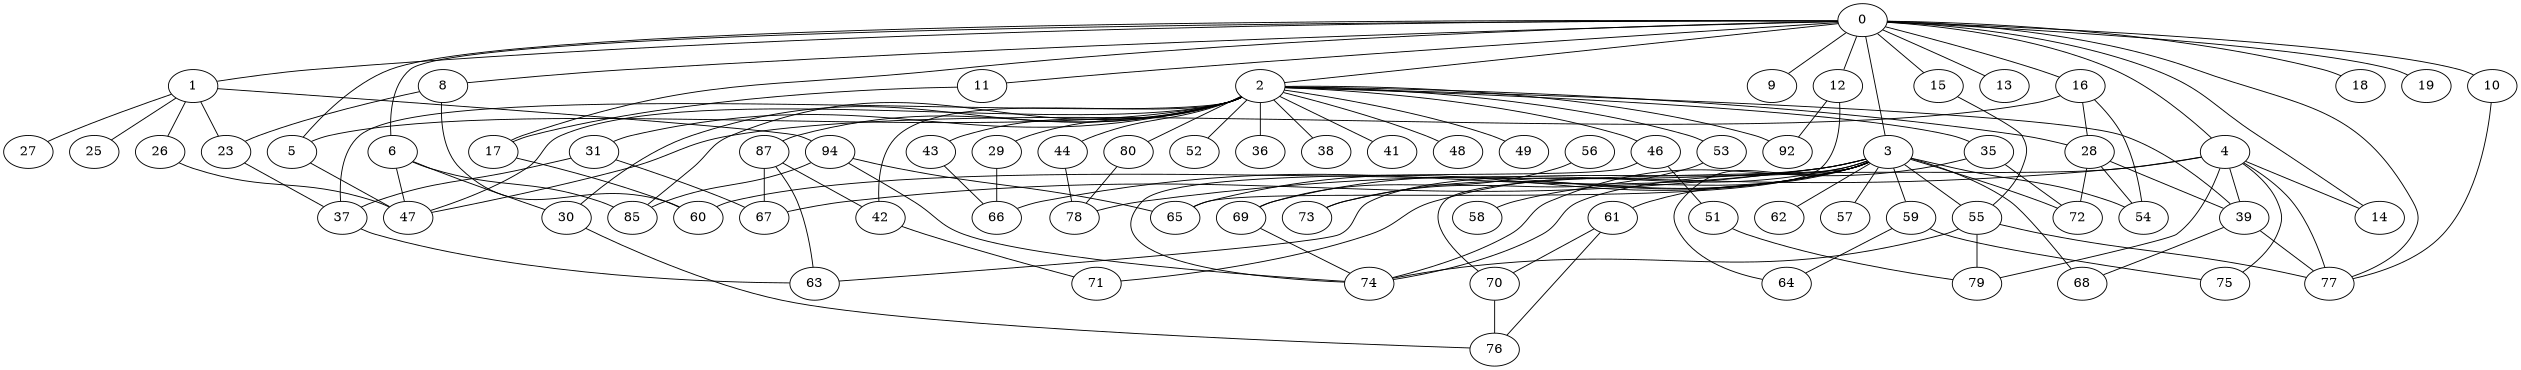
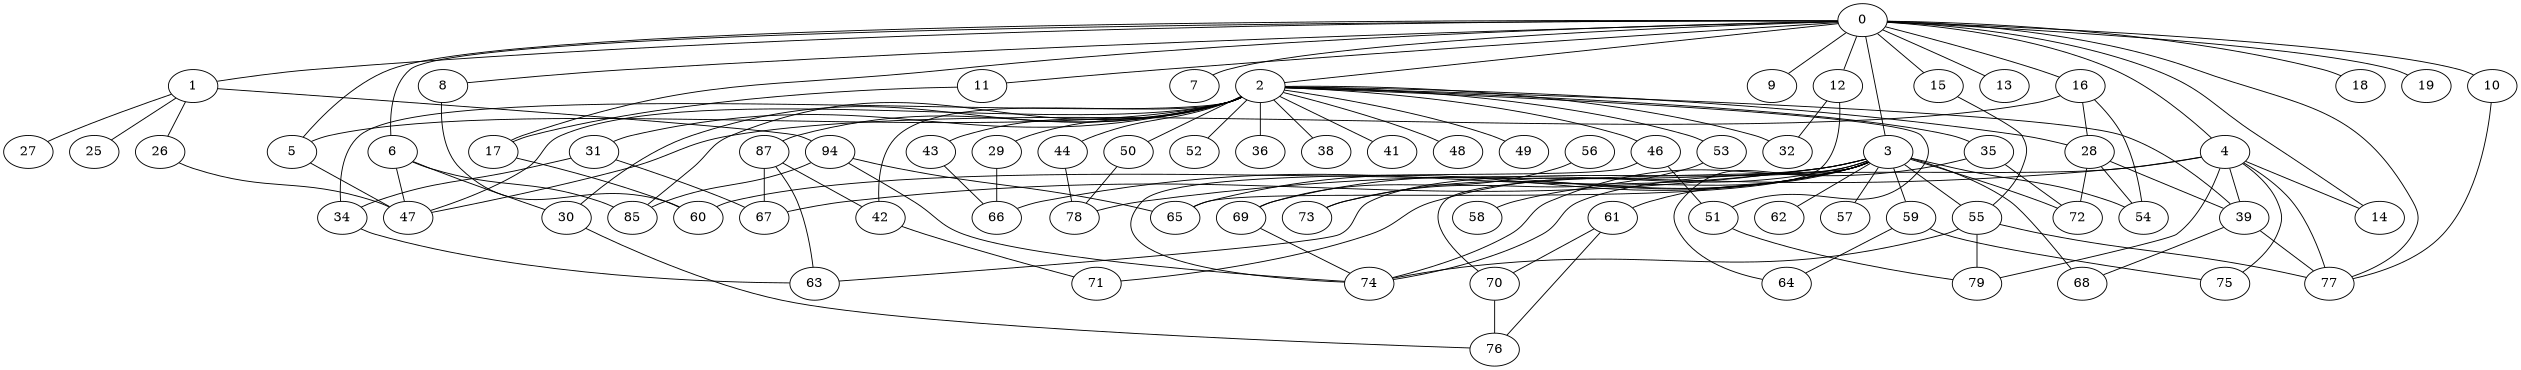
none -> (1194, 86)
(226, 152) -> none
(1129, 152) -> (1129, 152)
(1788, 152) -> (1788, 152)
none -> (1928, 152)
(342, 218) -> (342, 218)
